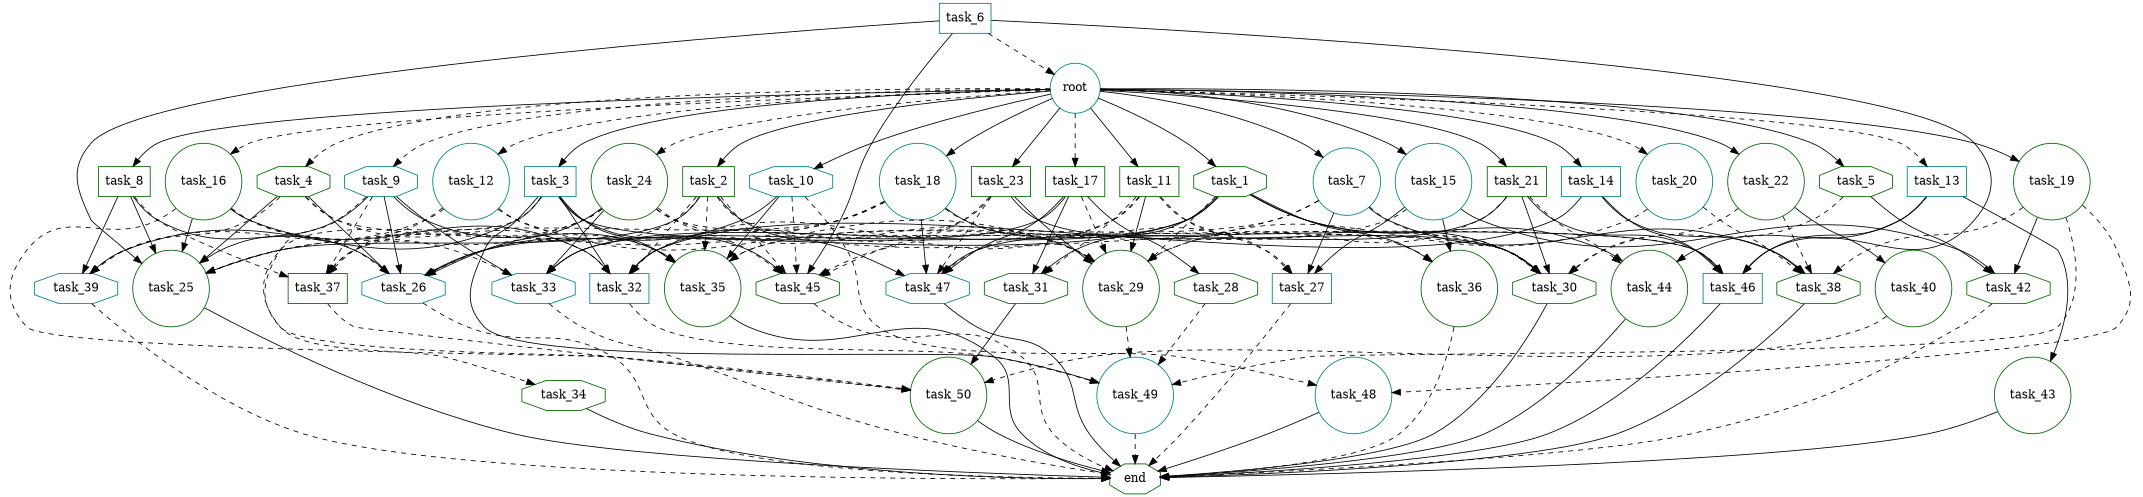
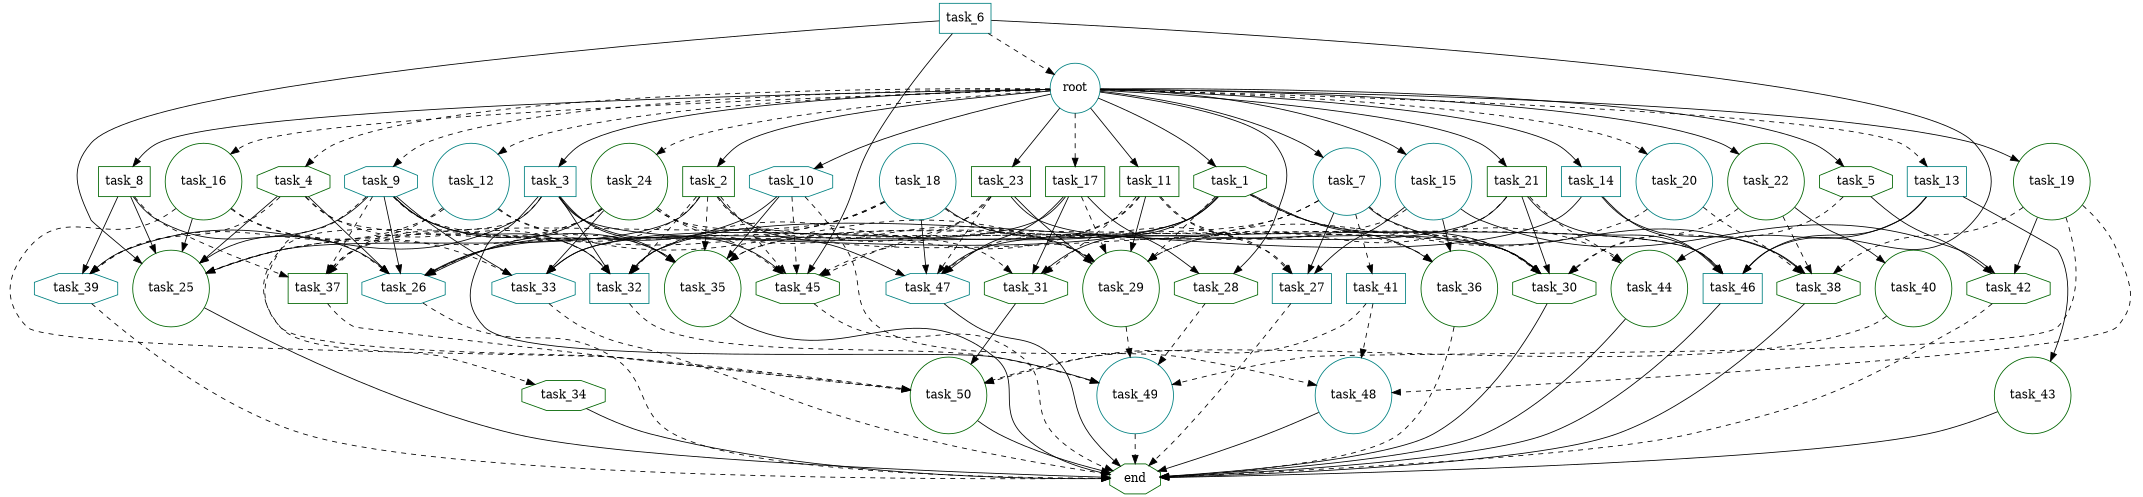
(1002, 122) -> (1257, 130)
(419, 232) -> (498, 234)
(1432, 232) -> (1432, 232)
none -> (698, 236)
none -> (1376, 289)
